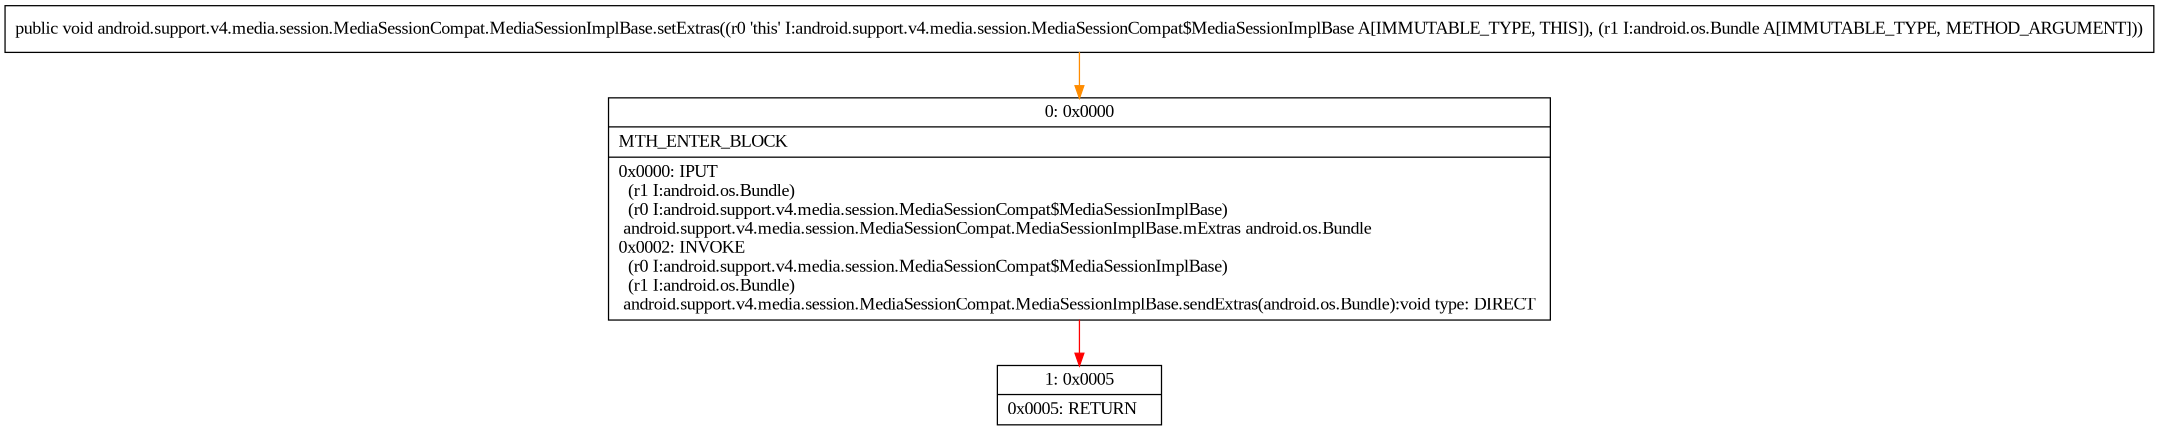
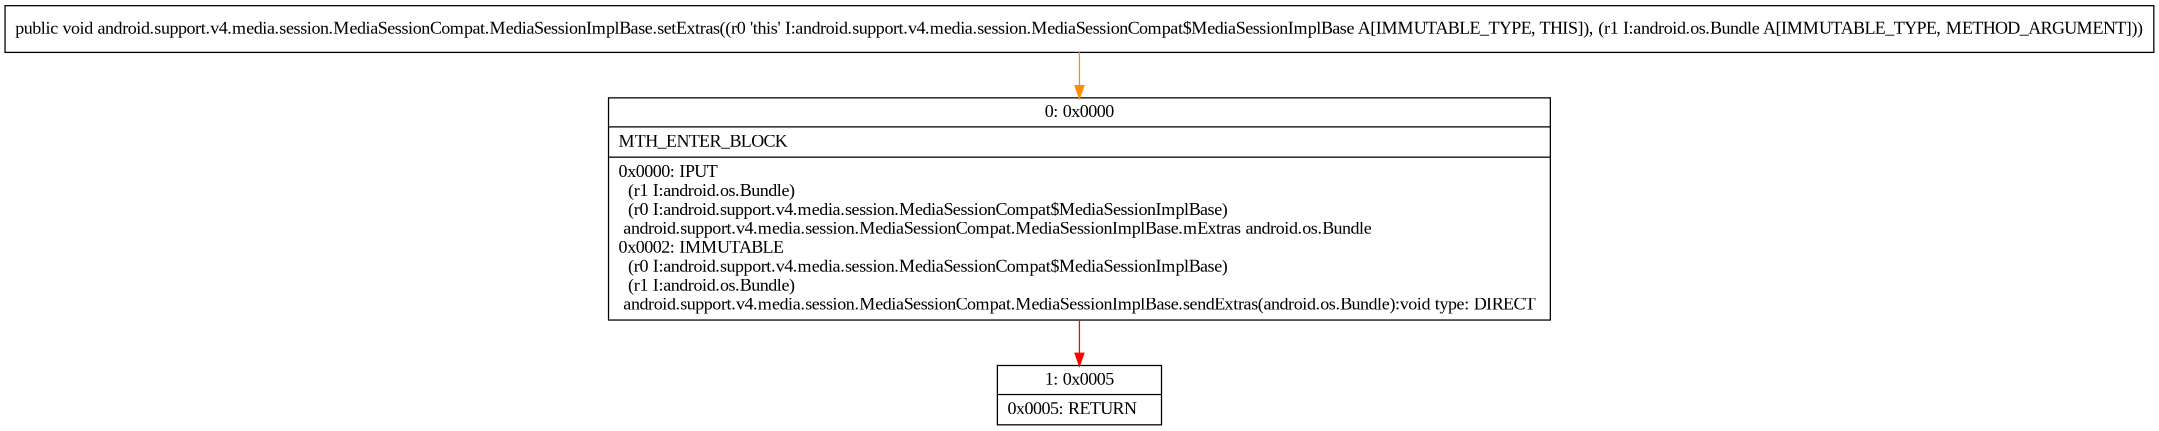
(687, 247) -> (706, 247)
